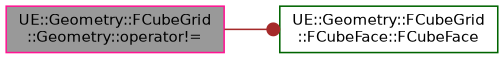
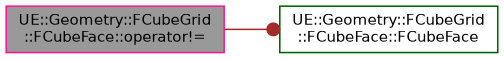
(115, 29) -> (115, 29)
